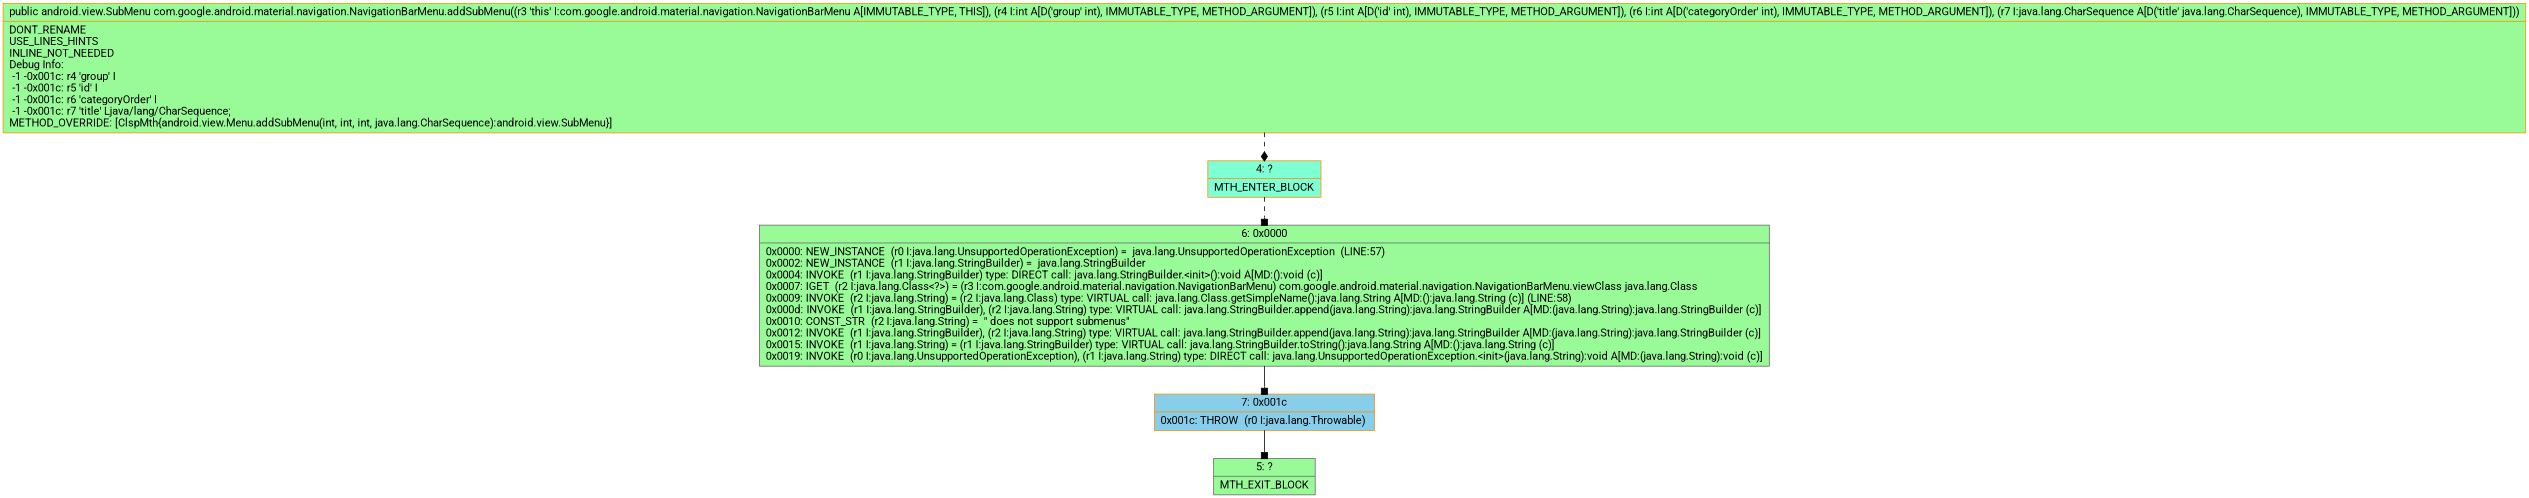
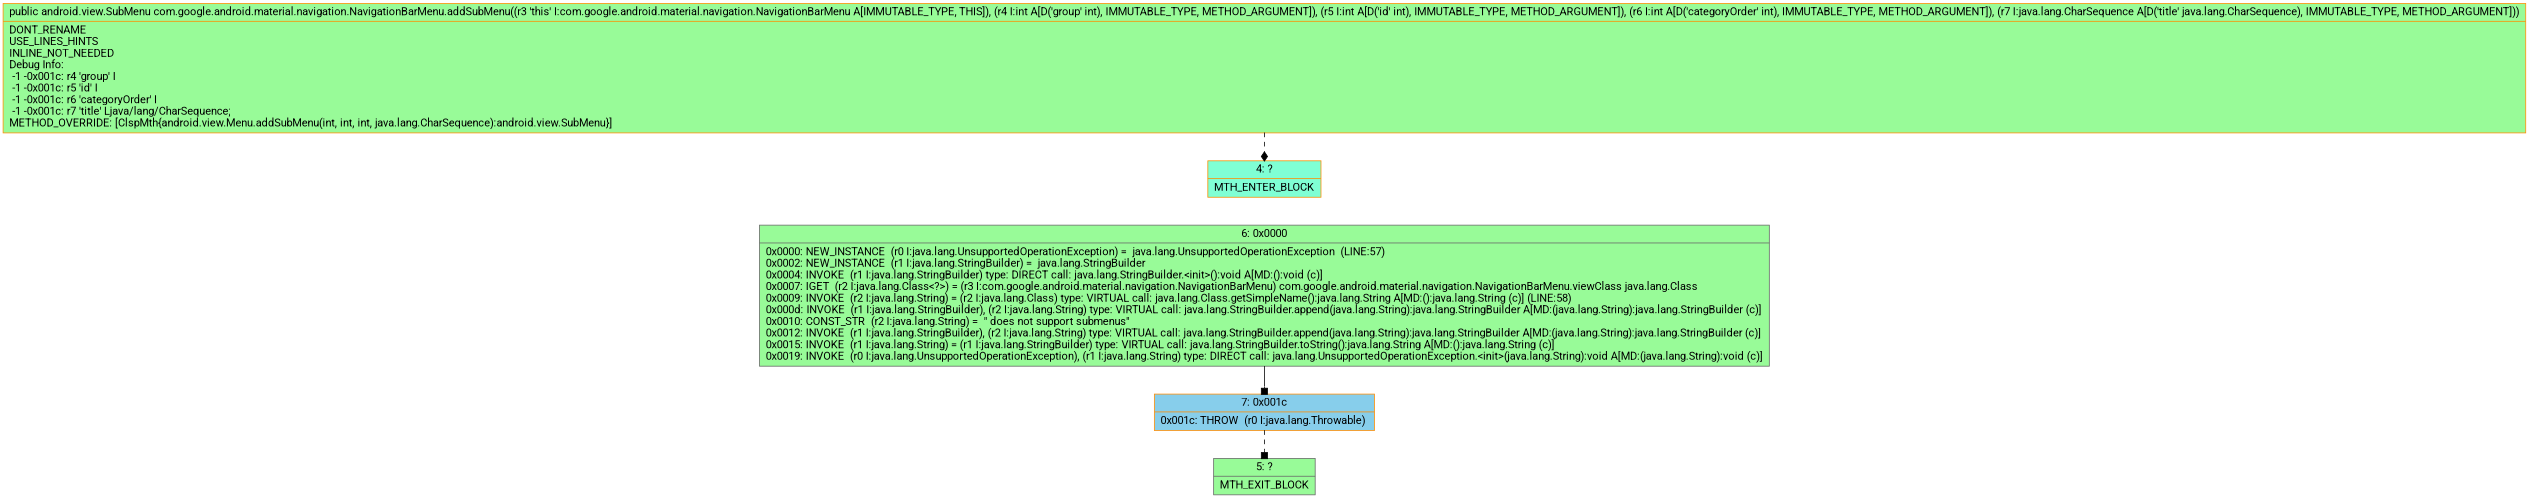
(1264, 207) -> none
(1264, 441) -> (1264, 441)
